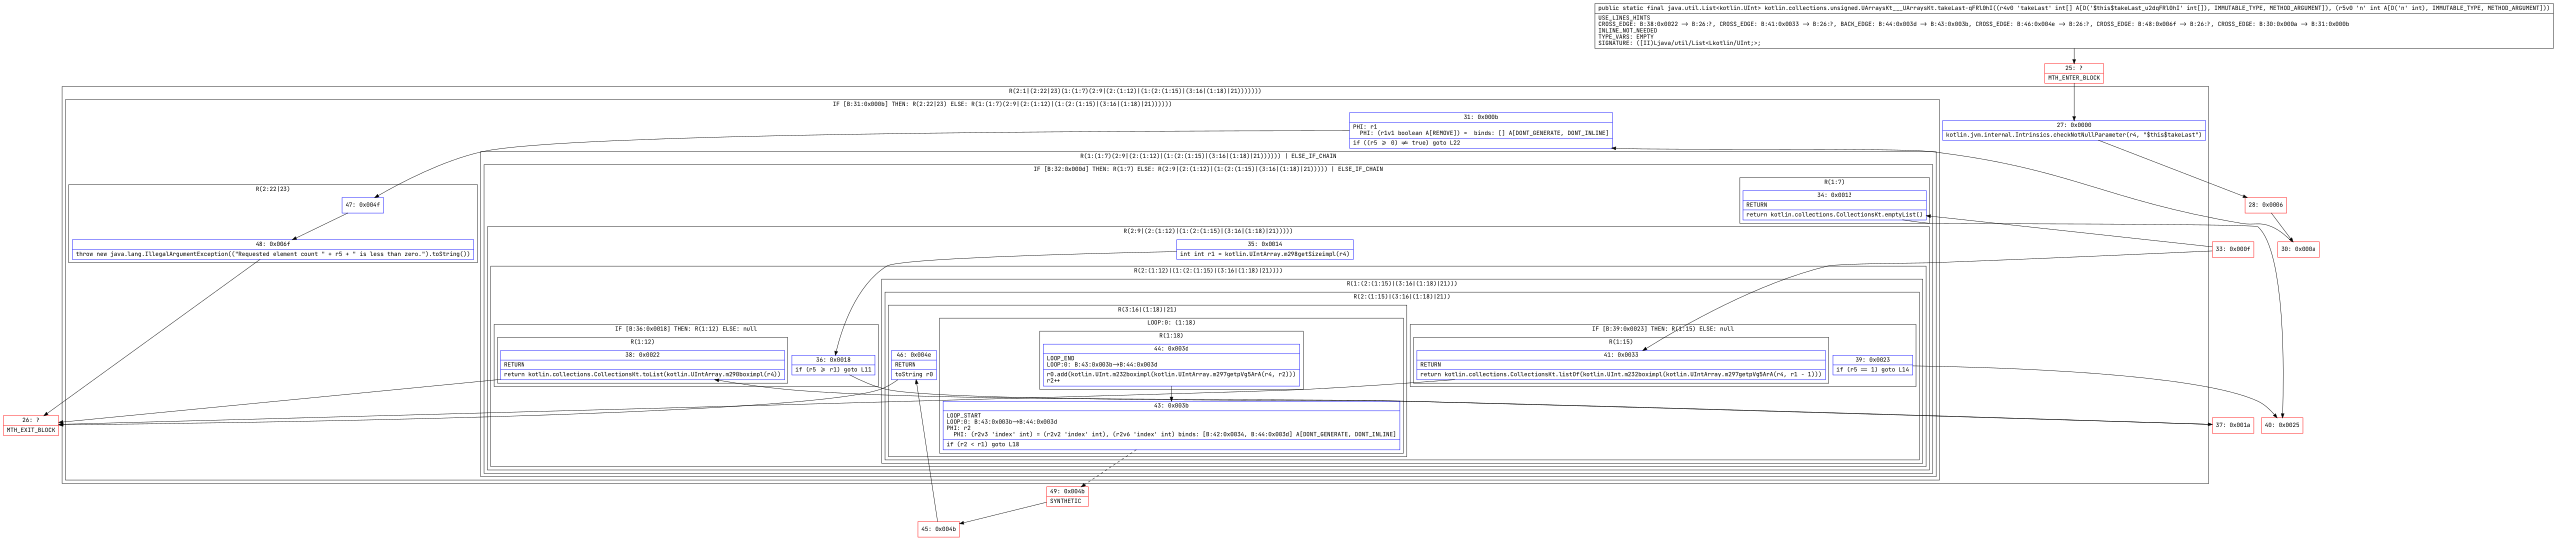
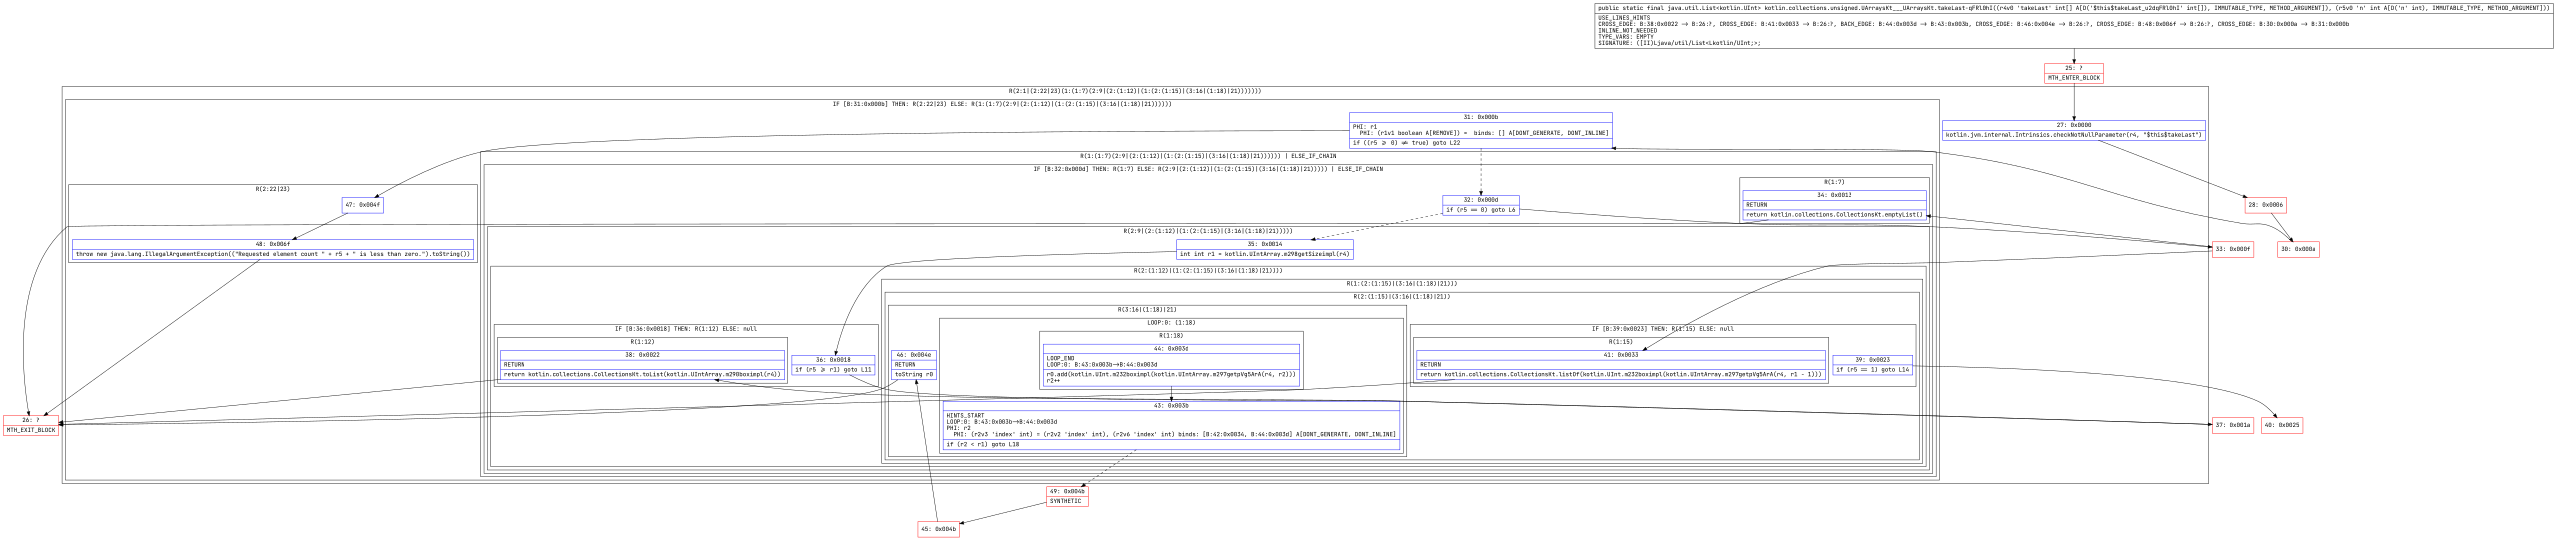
none -> (1481, 205)
(2176, 225) -> (820, 224)
(964, 416) -> (966, 416)
